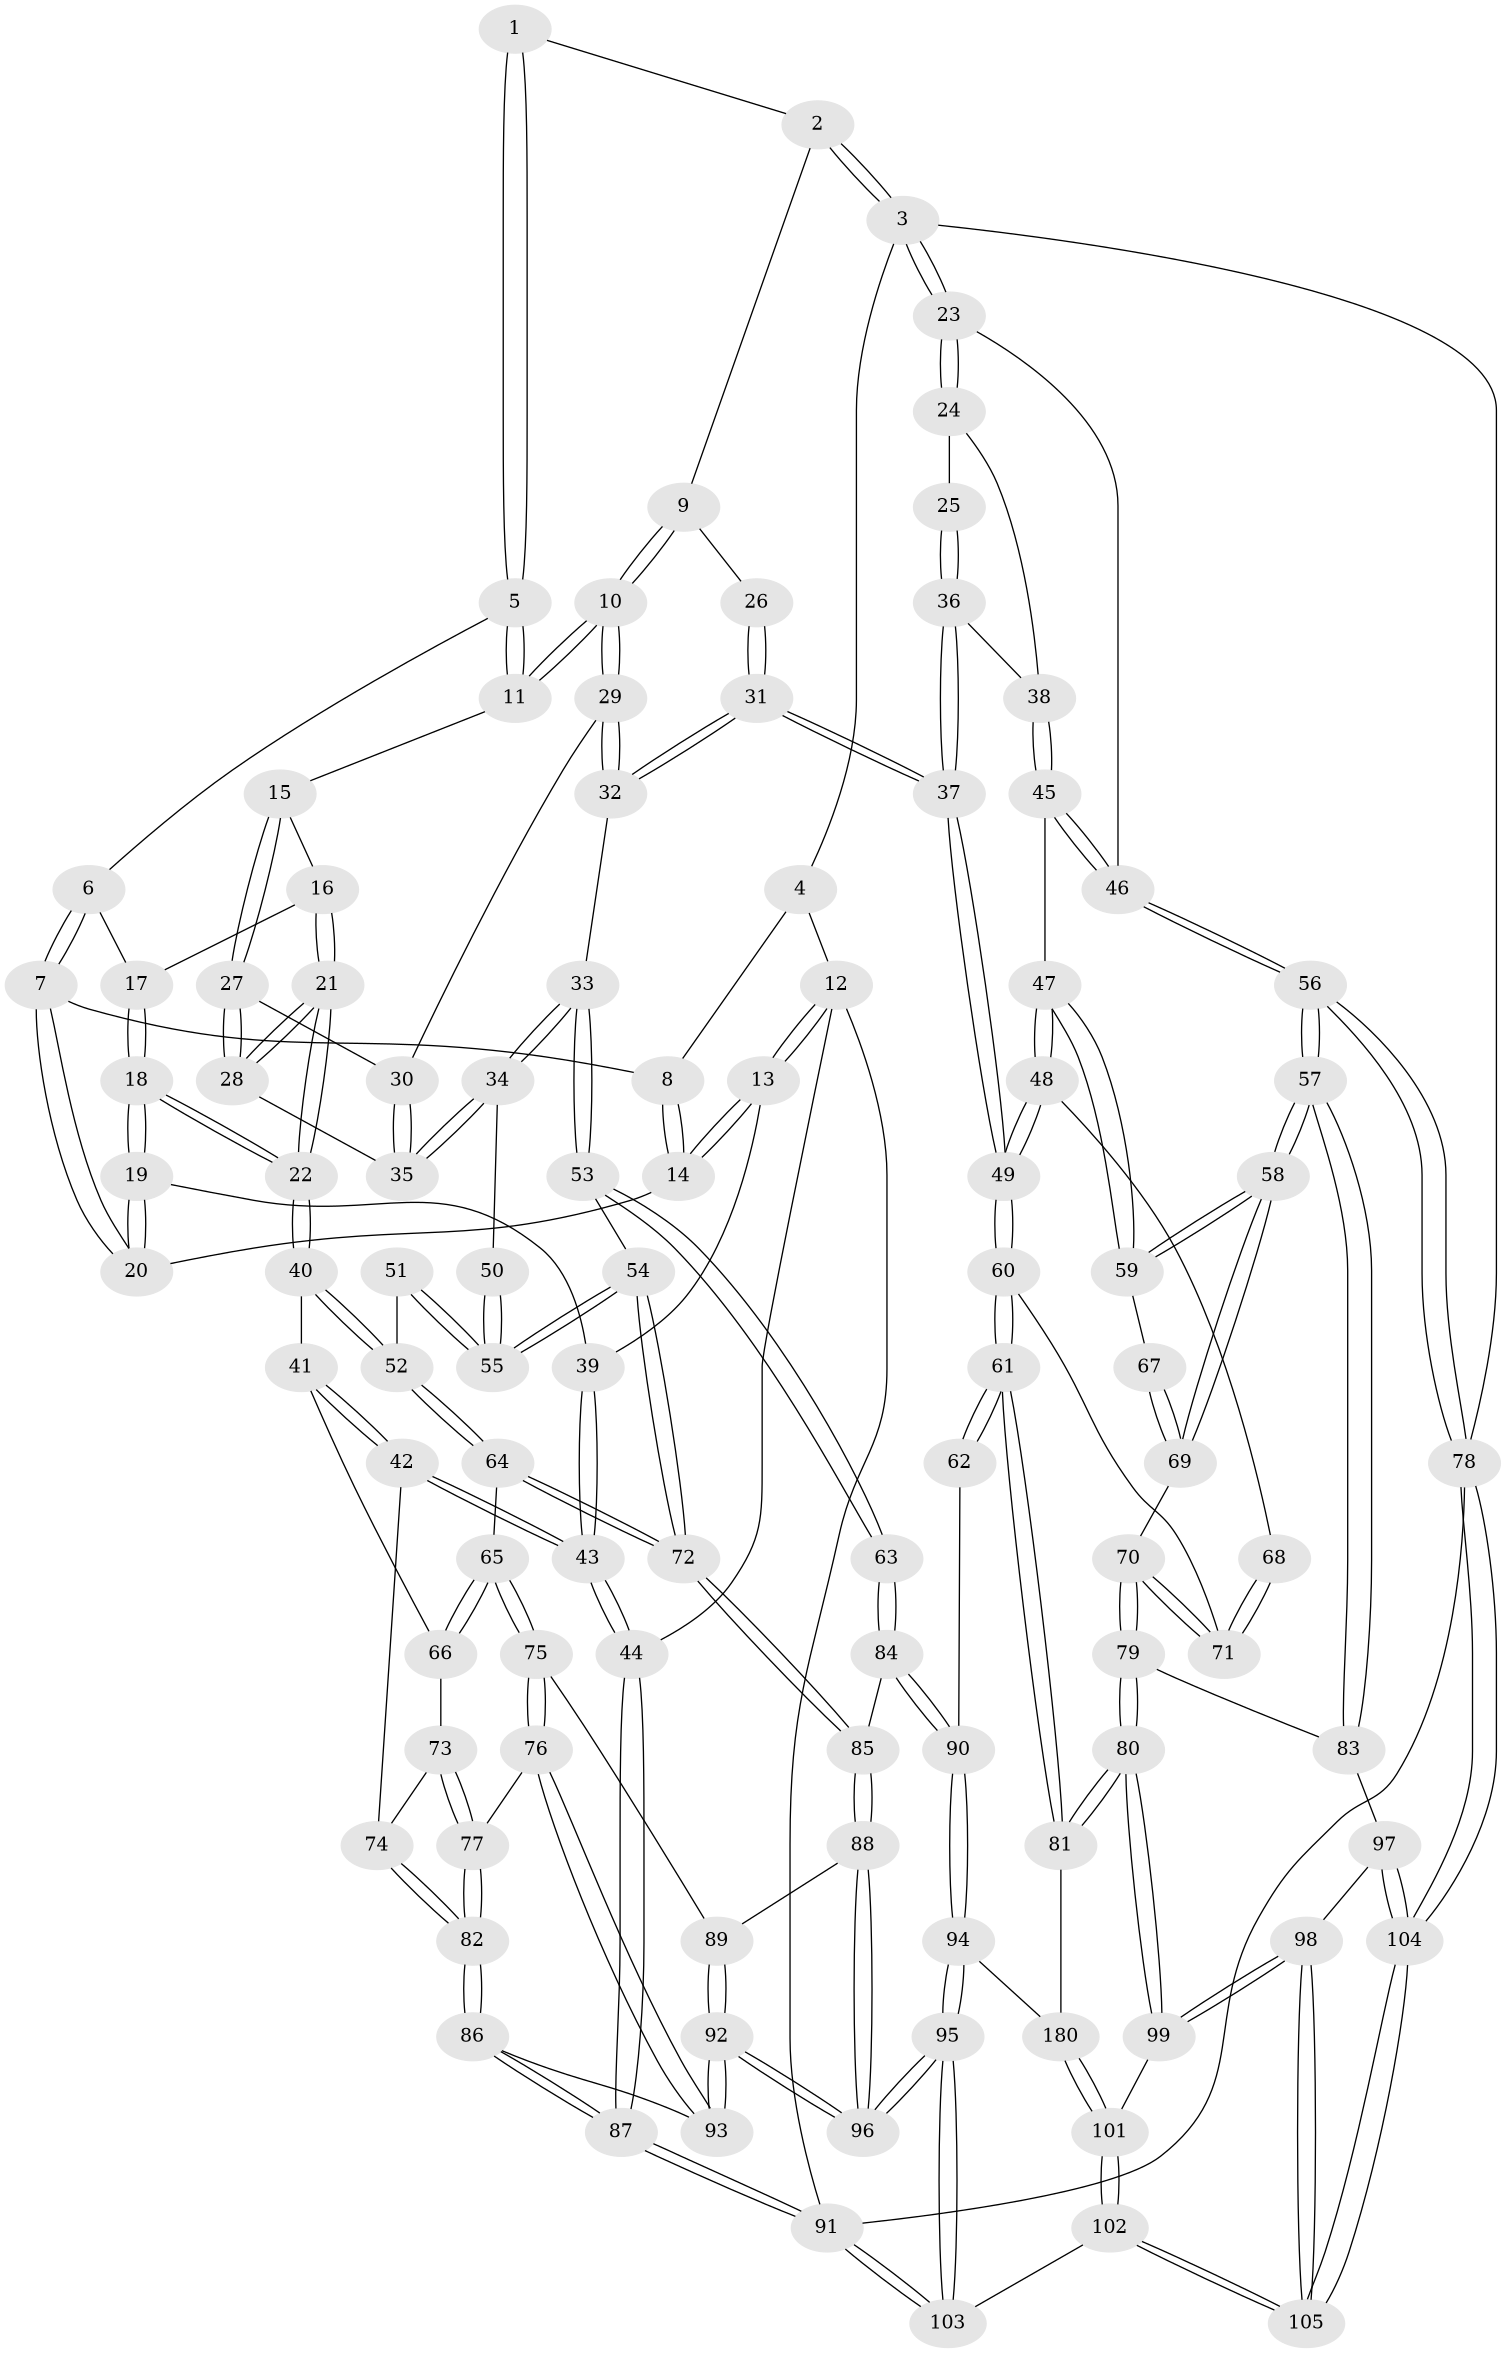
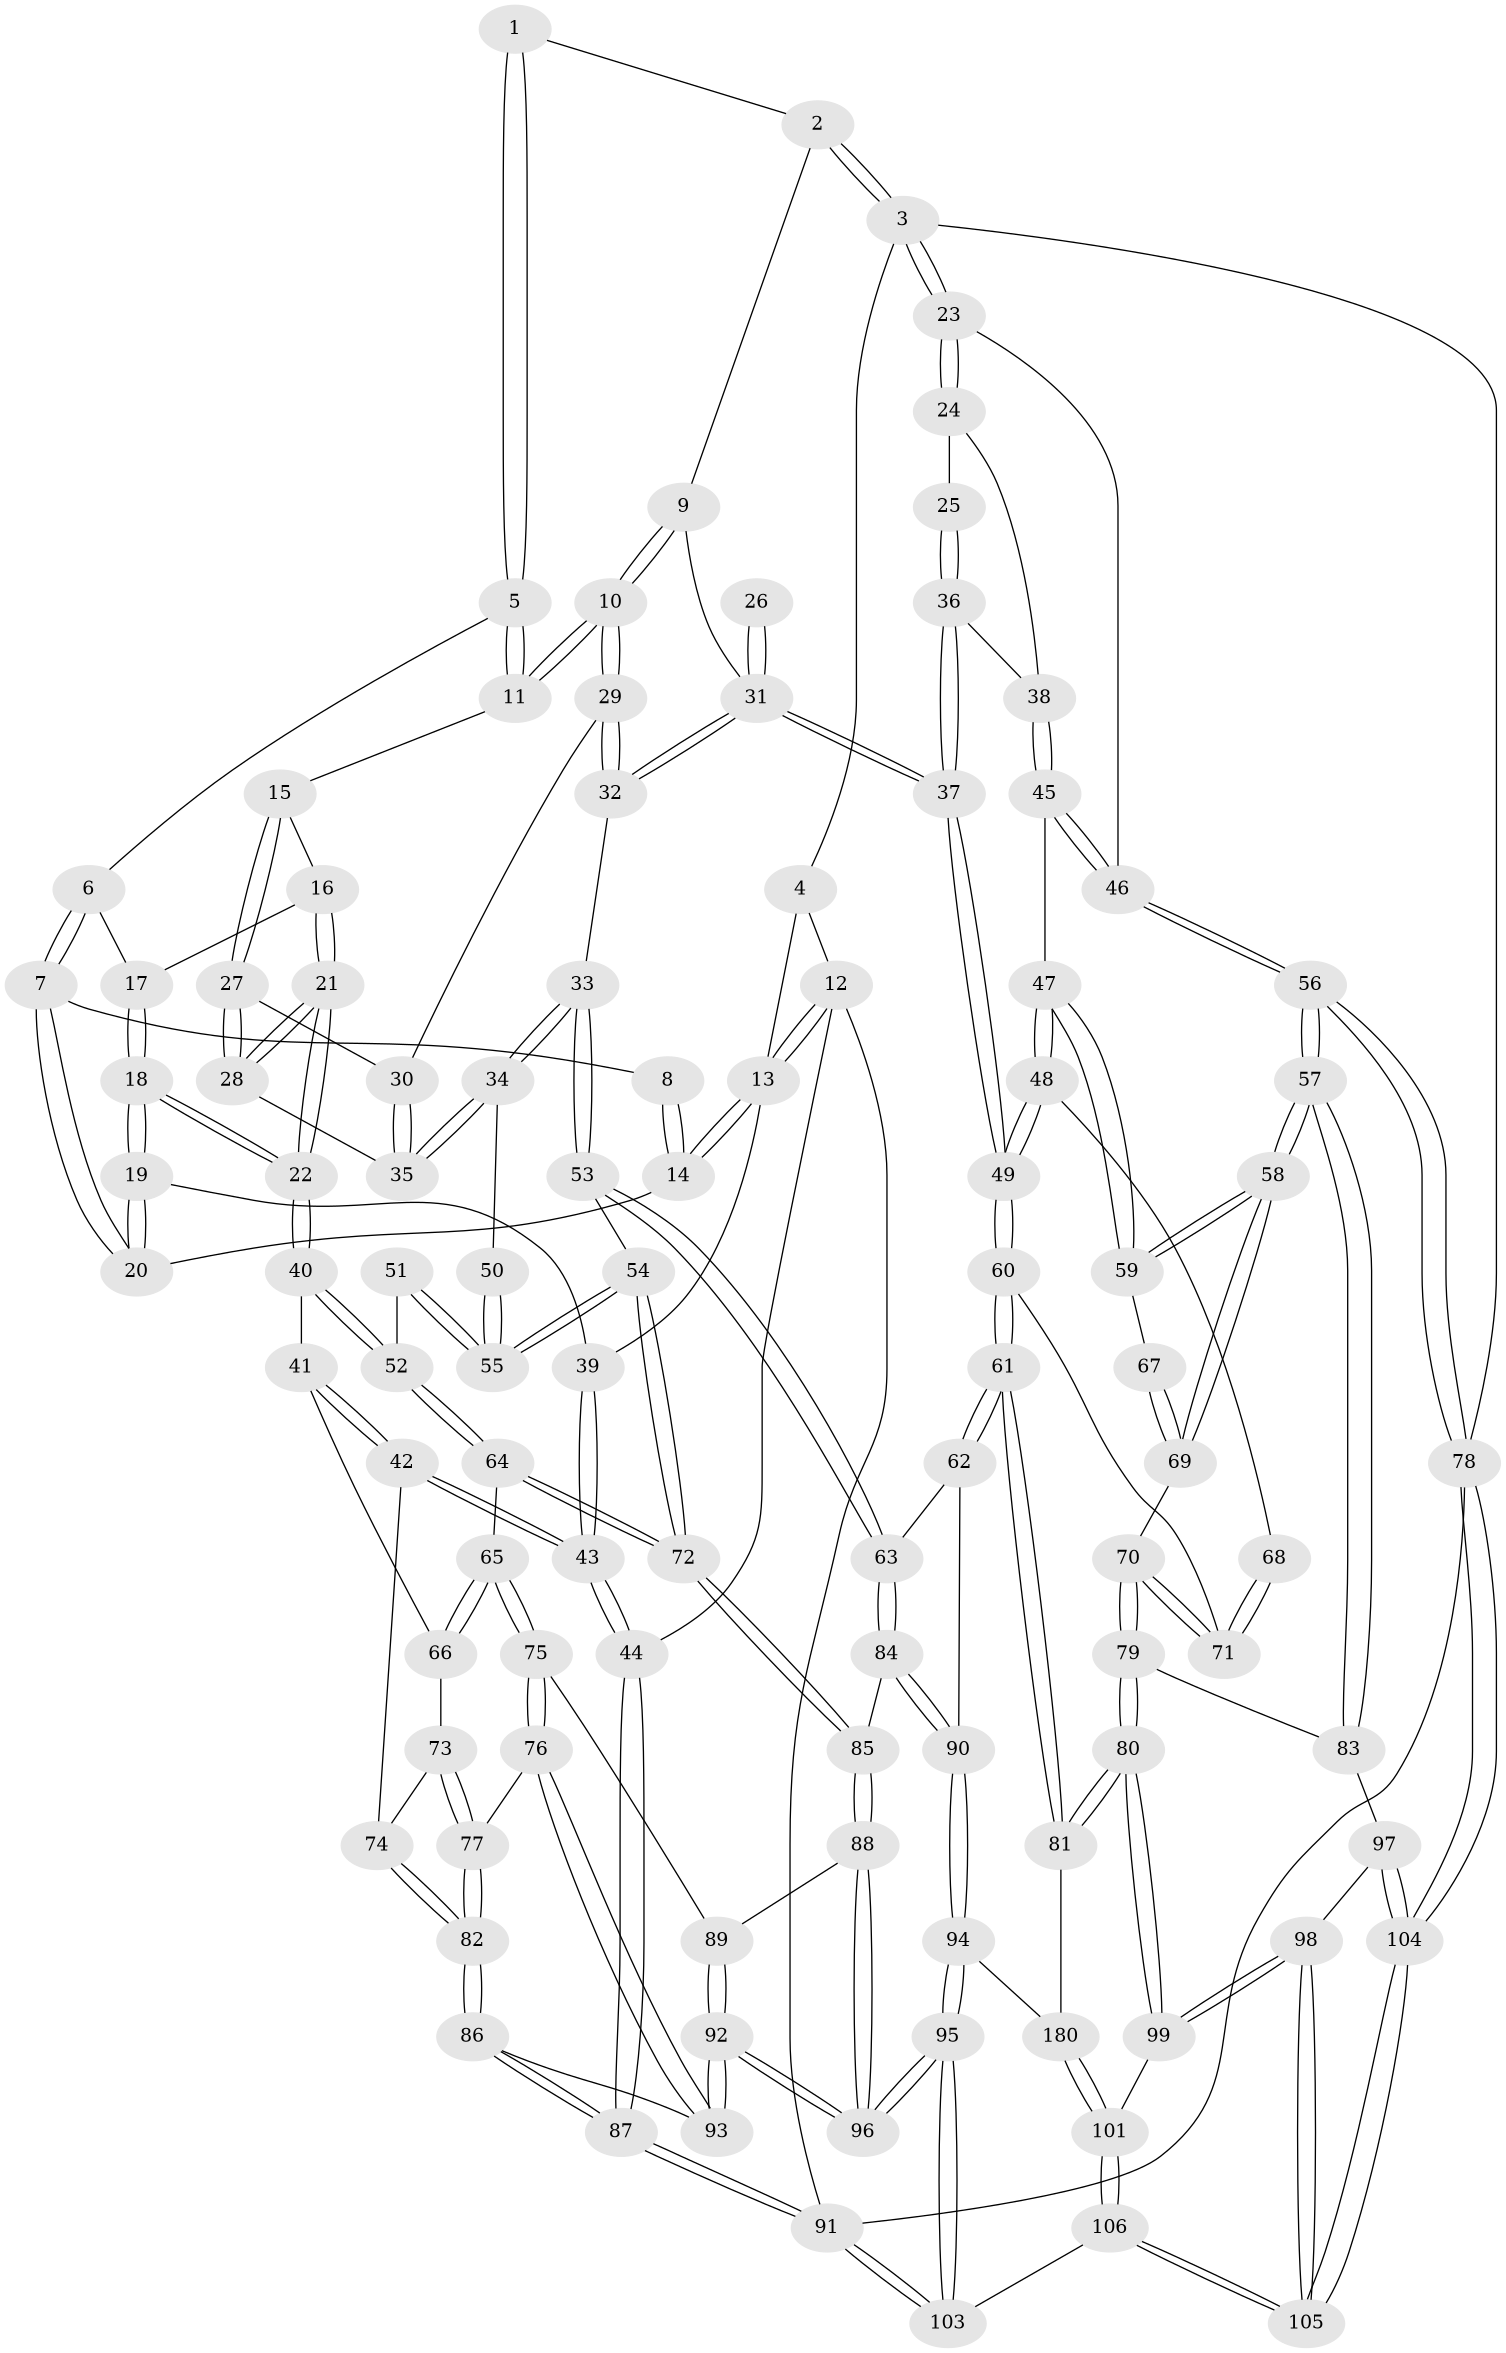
(720, 555) -> (702, 608)
(734, 985) -> (782, 985)
none -> (923, 1511)
(1110, 2228) -> (1110, 2228)
